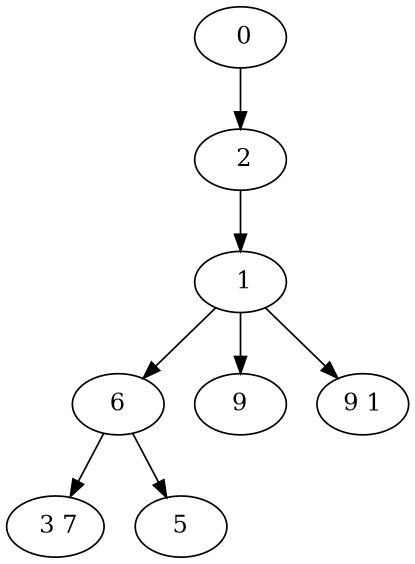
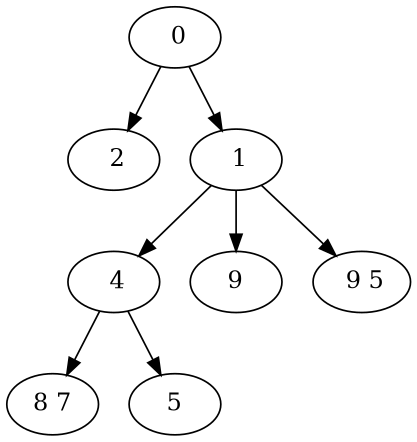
(241, 212) -> (202, 91)
(118, 404) -> (114, 282)
(363, 404) -> (362, 282)
(55, 527) -> (53, 404)
